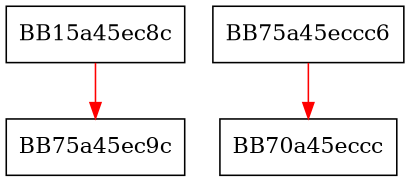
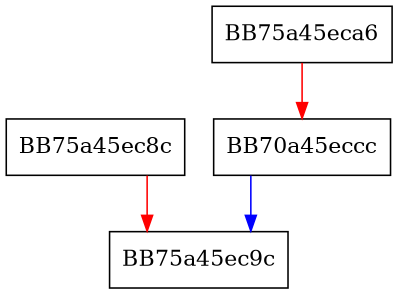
(95, 34) -> (95, 147)
(308, 34) -> (302, 34)
none -> (251, 195)
